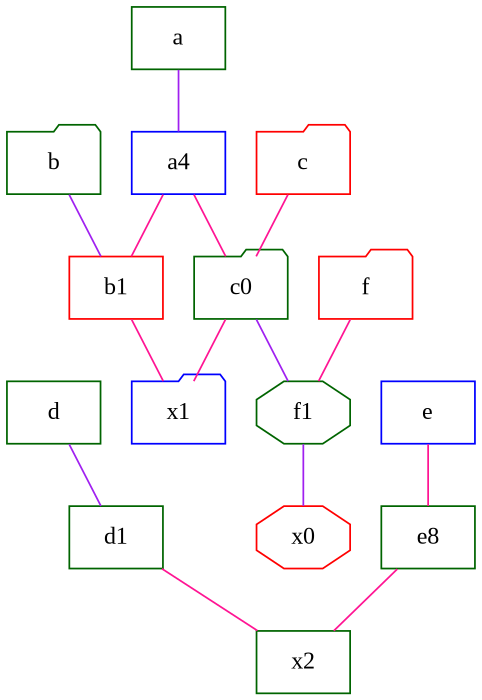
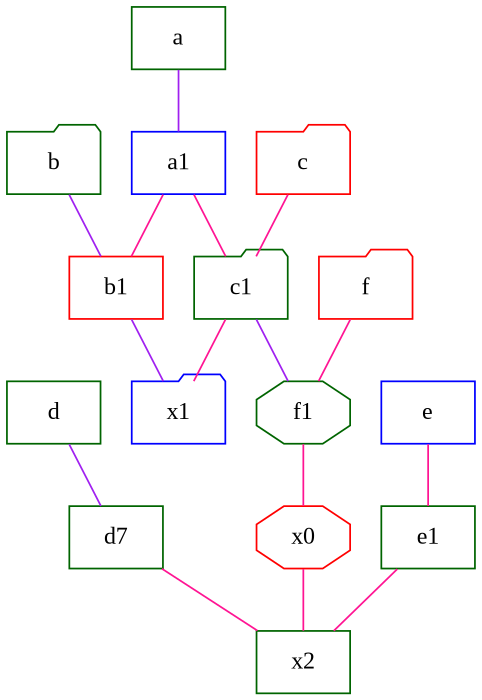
(179, 163) -> (179, 163)
(241, 288) -> (241, 288)
(147, 350) -> (147, 350)
(303, 475) -> (303, 475)
(116, 537) -> (116, 537)
(428, 537) -> (428, 537)
none -> (303, 600)
